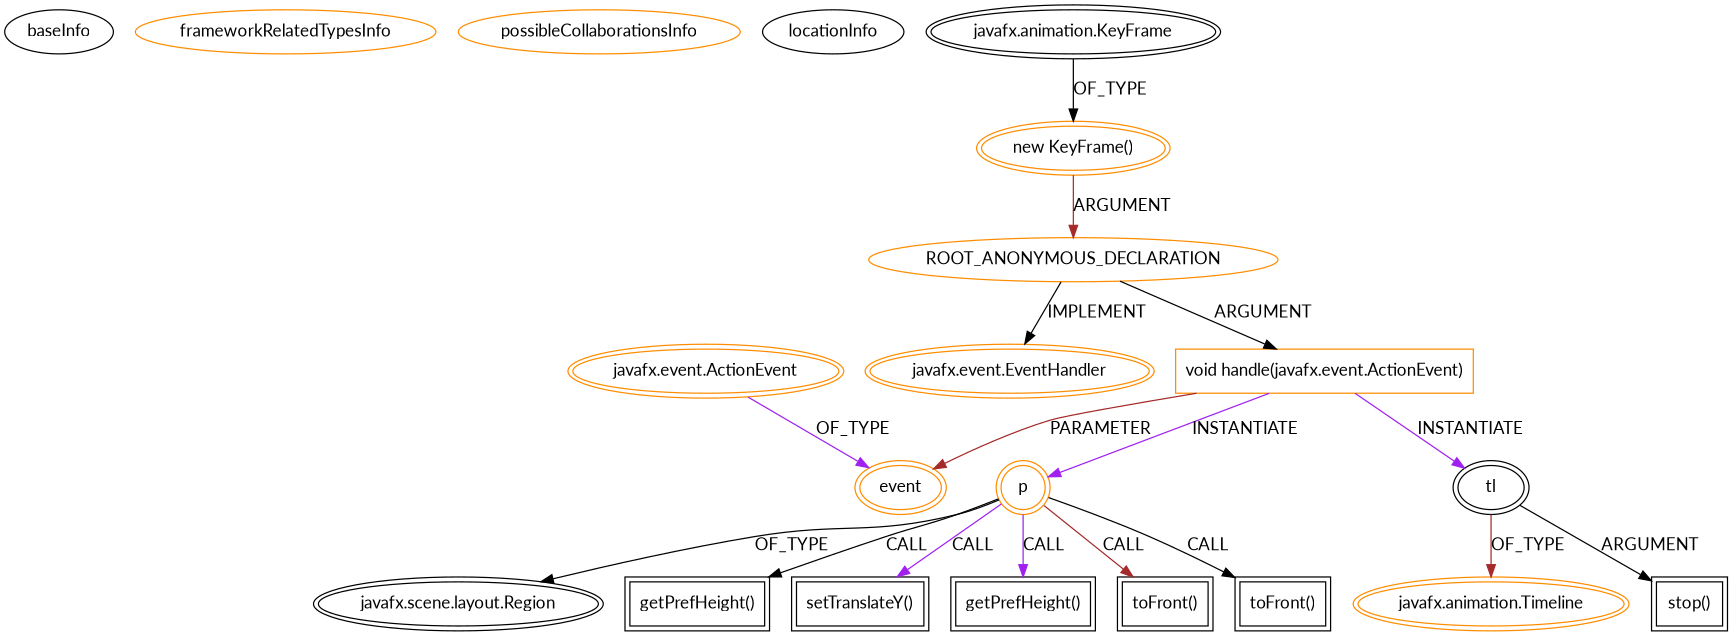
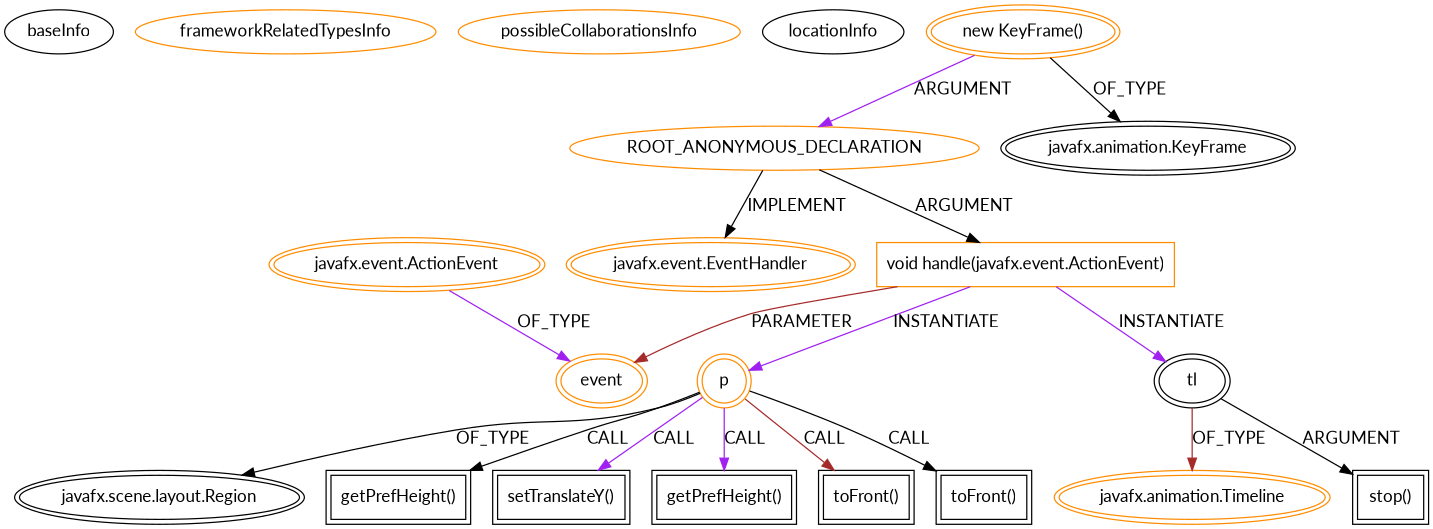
(1073, 84) -> (1081, 85)
(1073, 200) -> (902, 88)
